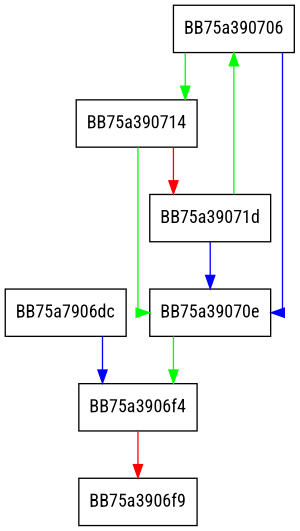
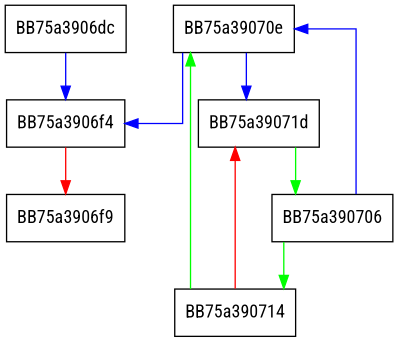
(210, 259) -> (246, 69)
(66, 313) -> (66, 29)
(173, 353) -> (183, 110)
